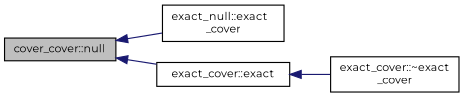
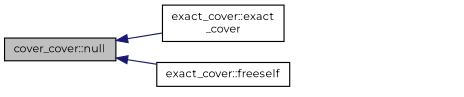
(223, 23) -> (223, 23)
(223, 74) -> (223, 74)
(395, 74) -> none
